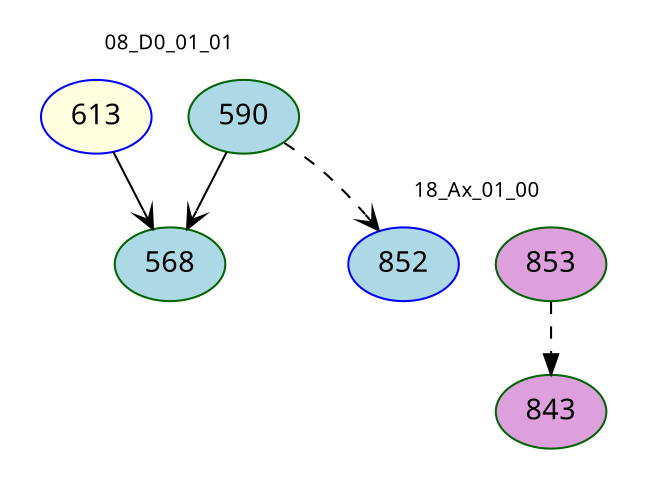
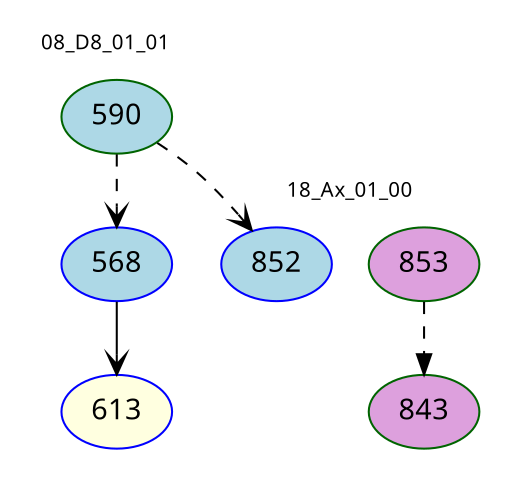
(170, 44) -> (107, 44)
(128, 181) -> (117, 328)
(212, 181) -> (117, 180)
(170, 264) -> (117, 264)
